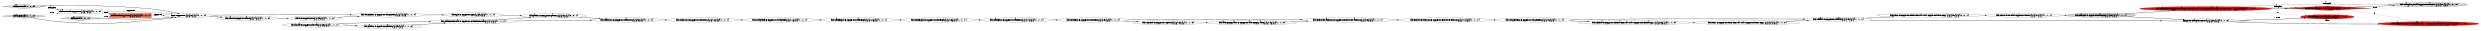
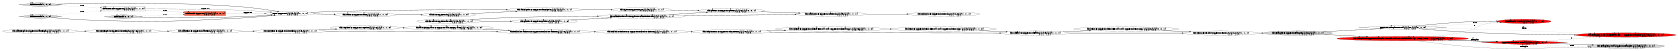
(52, 8) -> (82, 6)
(780, 20) -> none
(2015, 21) -> (1126, 33)
